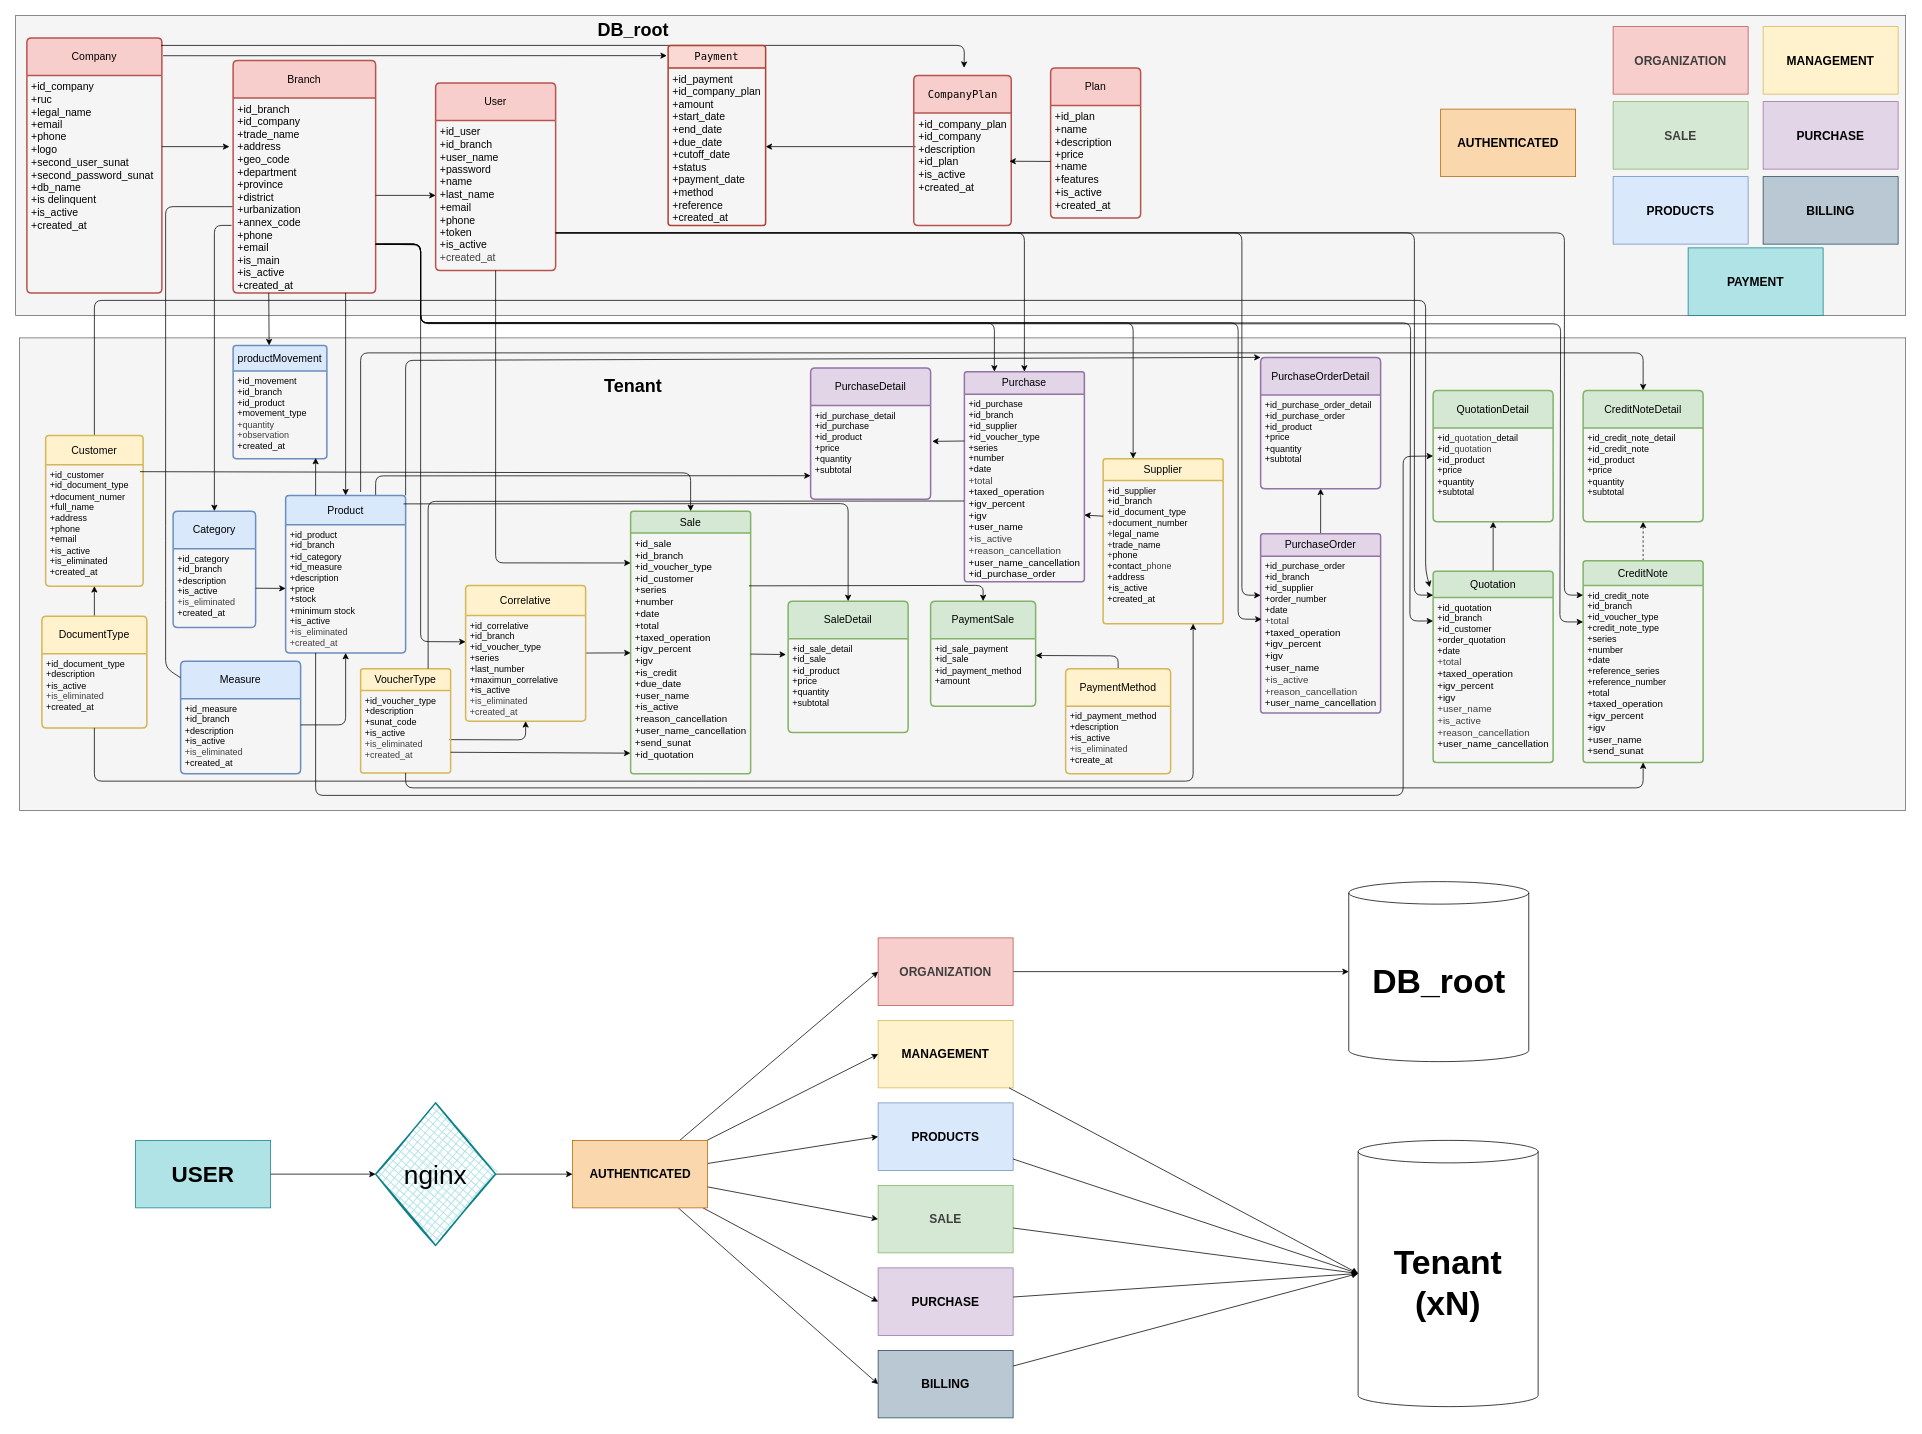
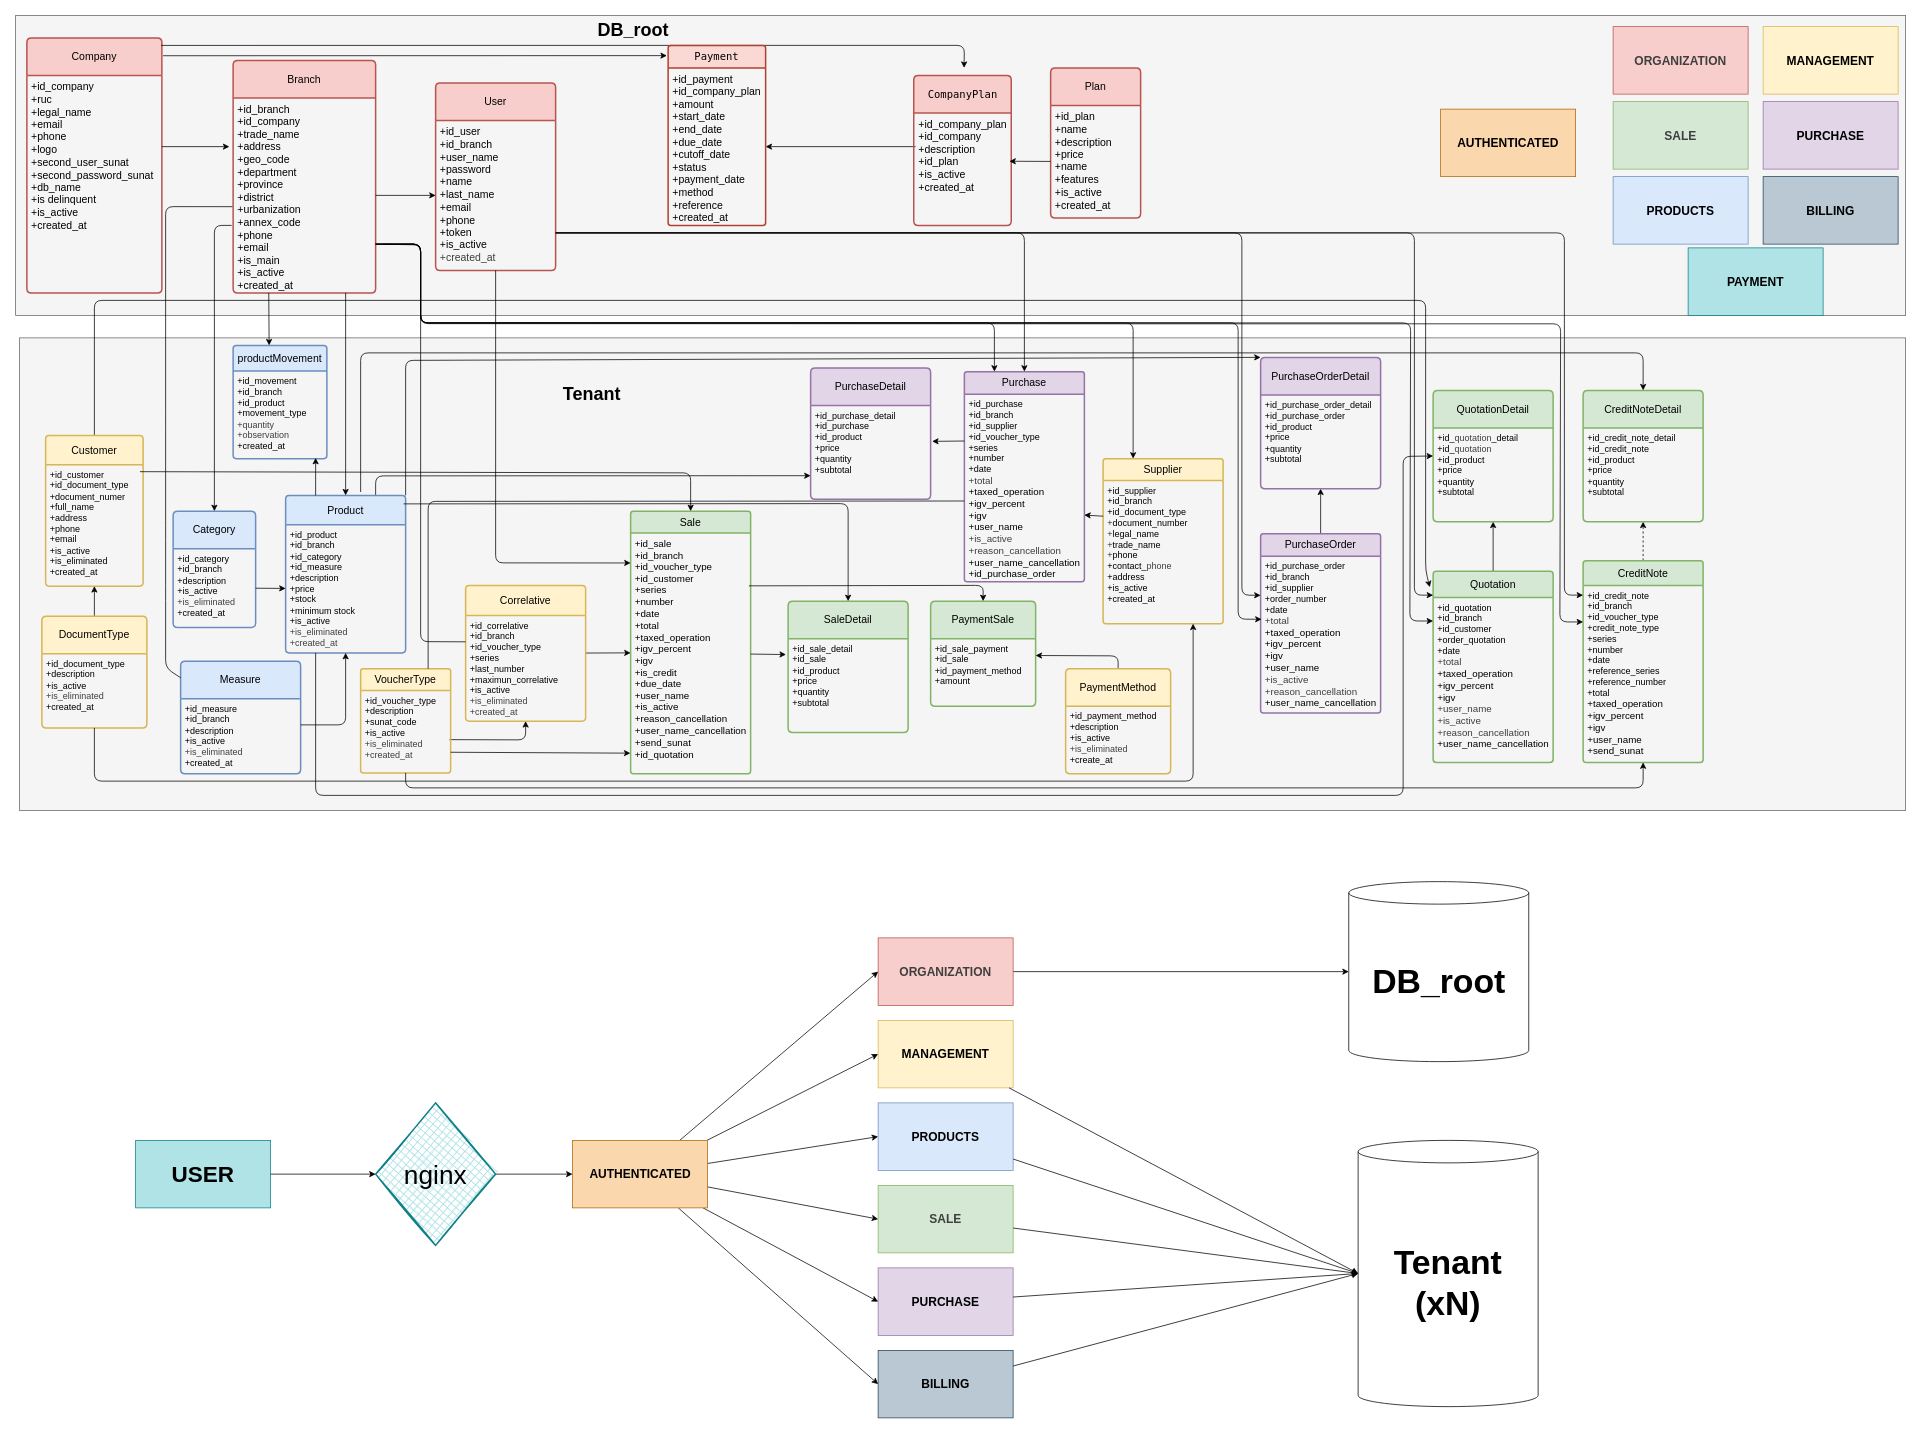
(632, 387) -> (591, 394)
(459, 642) -> (460, 642)
